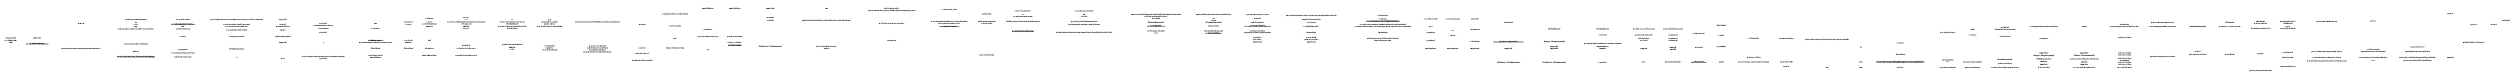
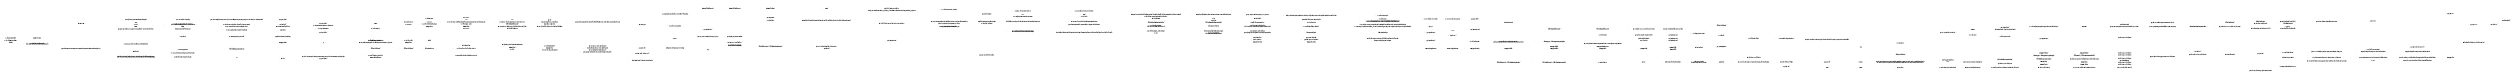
(183, 29) -> (183, 29)
(429, 55) -> none
none -> (1827, 62)
